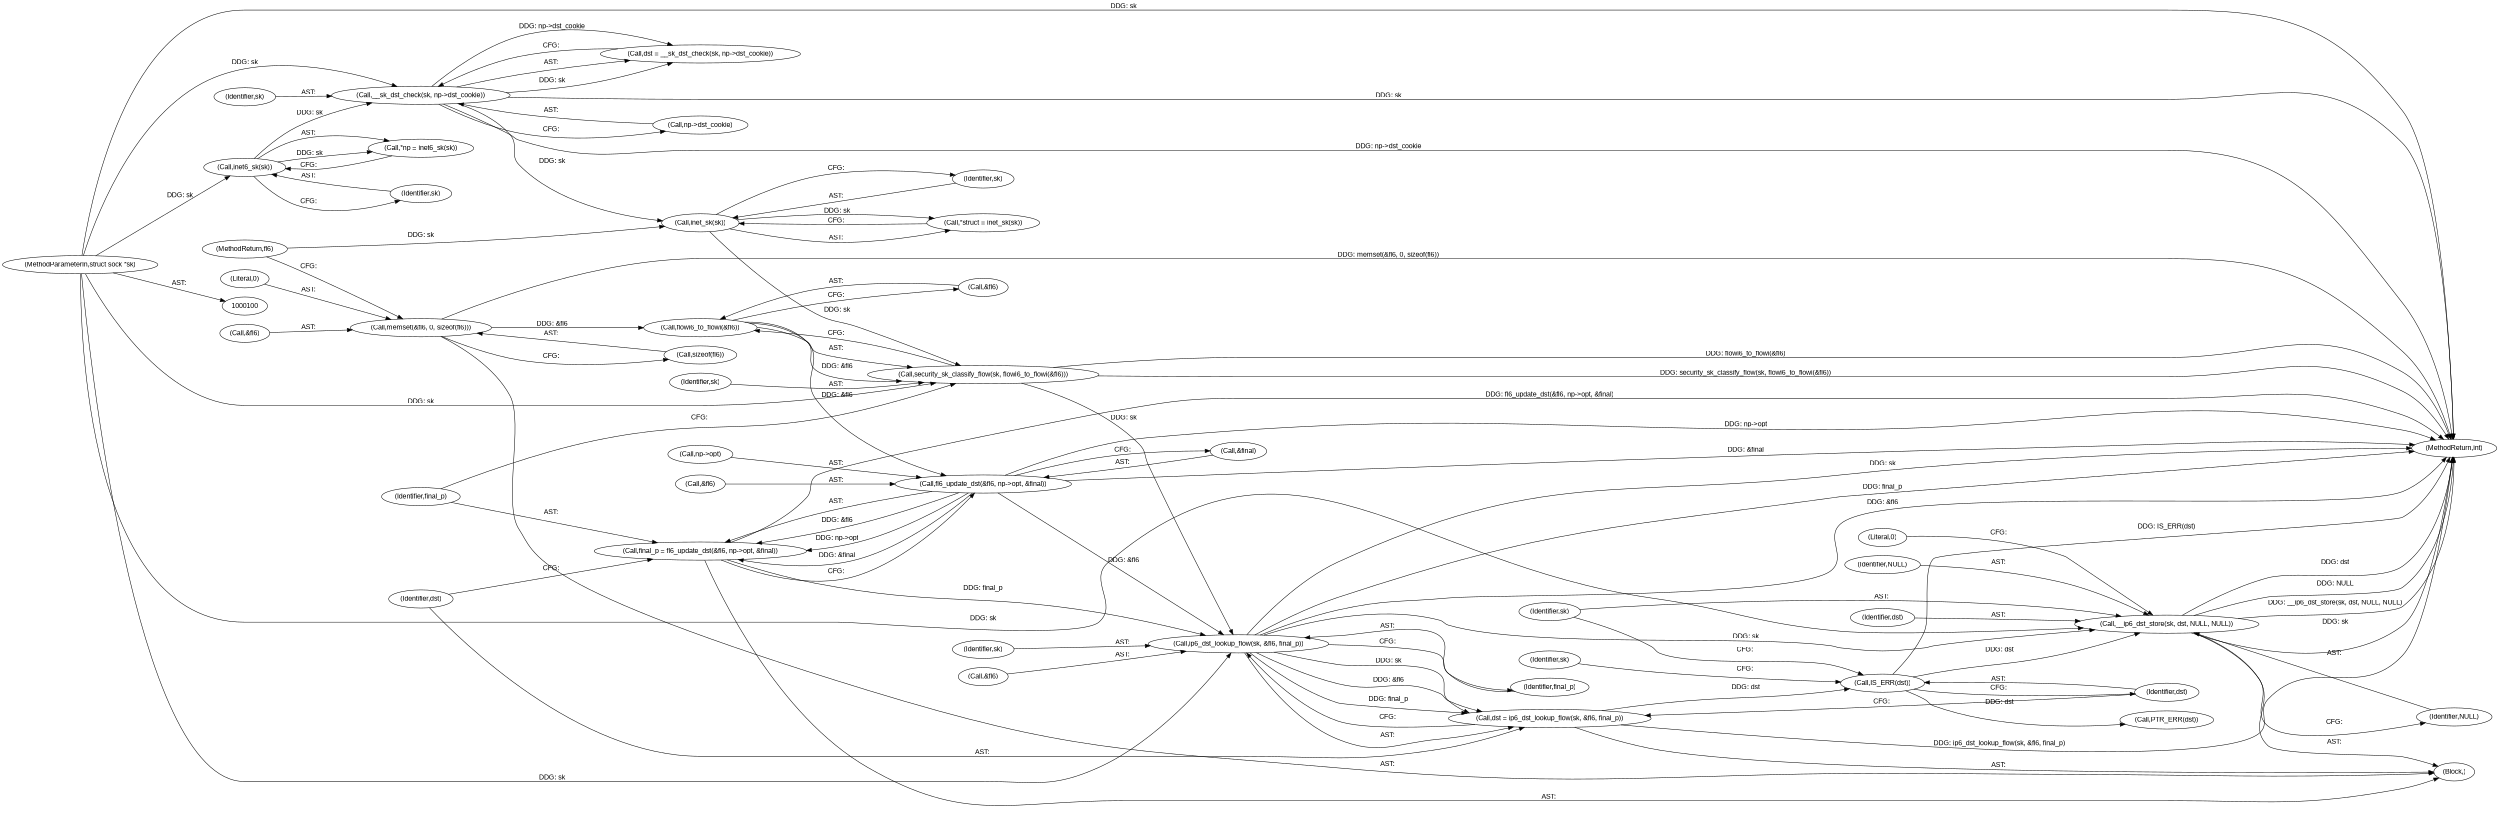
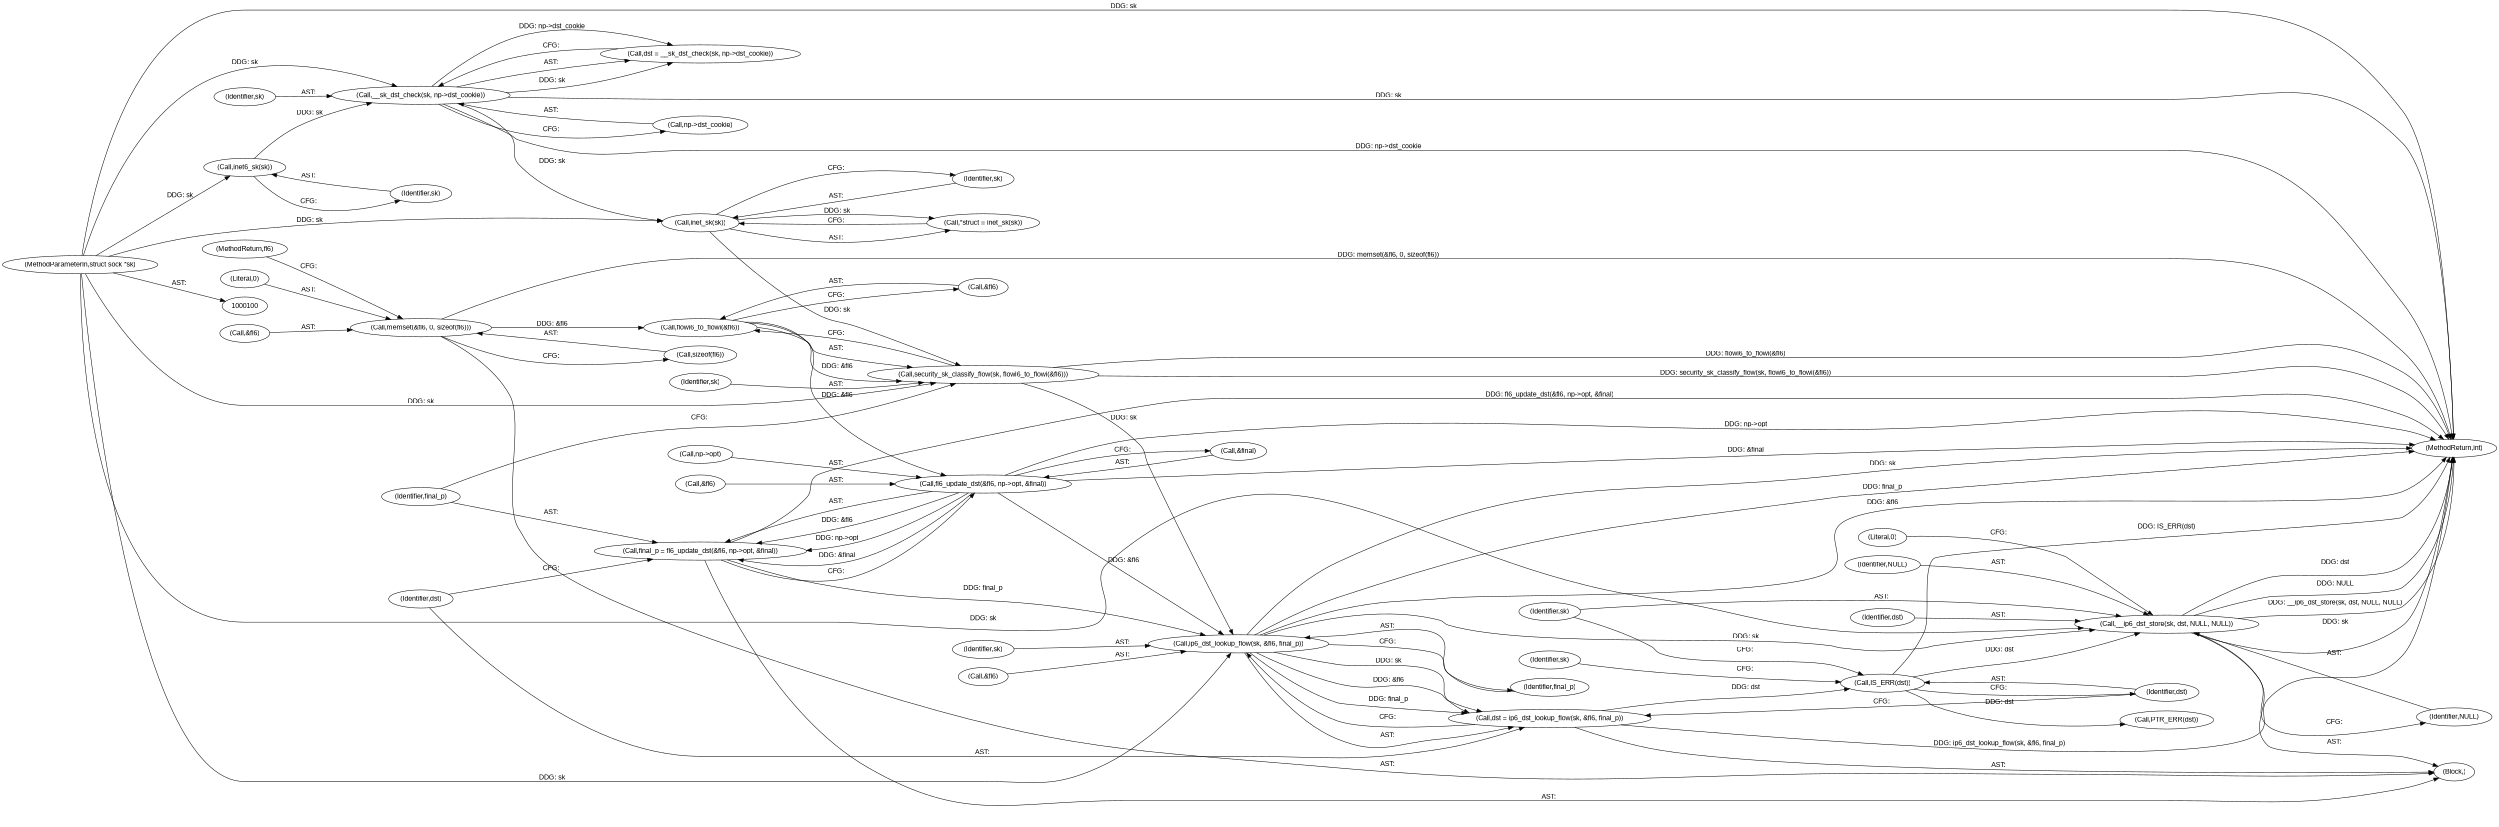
(421, 148) -> none
(474, 241) -> (381, 221)
